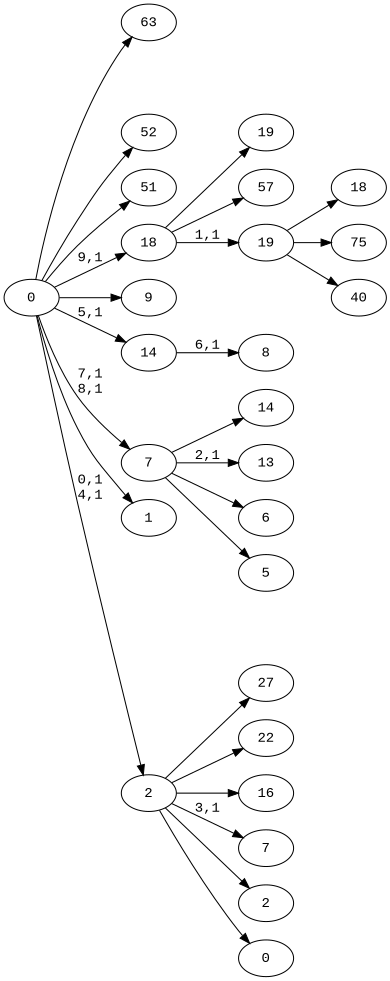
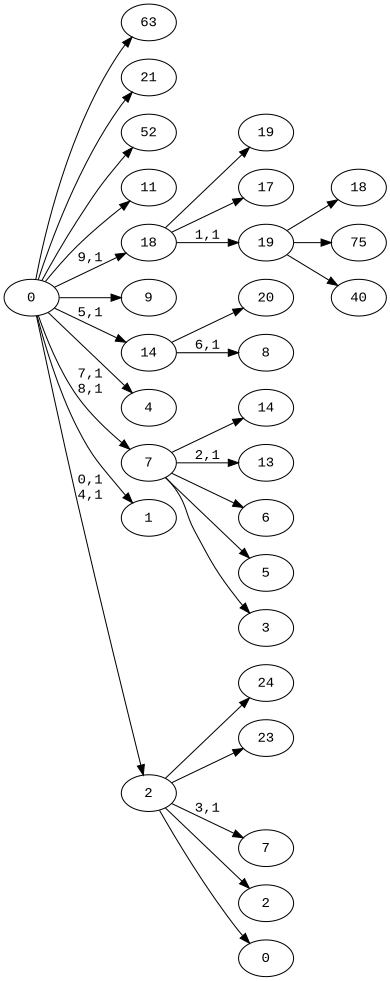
none -> (149, 77)
(149, 188) -> (149, 188)
(266, 188) -> (266, 188)
none -> (266, 298)
none -> (149, 408)
none -> (266, 628)
(266, 683) -> (266, 683)
(266, 738) -> (266, 738)
(266, 793) -> none
